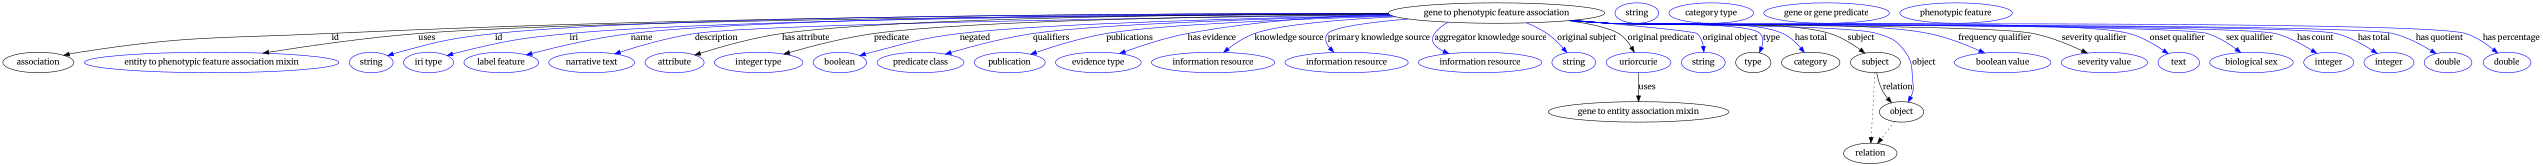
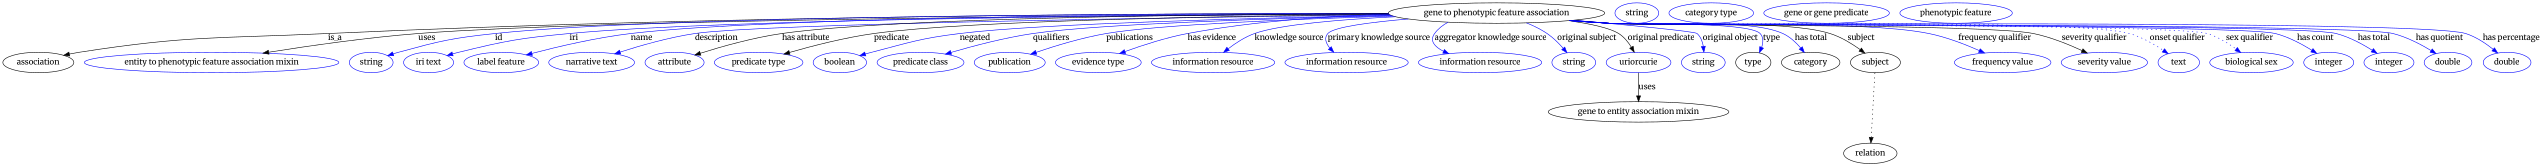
(1869, 24) -> (1869, 24)
(1905, 25) -> (1905, 25)
(335, 38) -> (335, 38)
(429, 62) -> (429, 62)
(759, 62) -> (759, 62)
(2003, 62) -> (2003, 62)
(1902, 112) -> none
